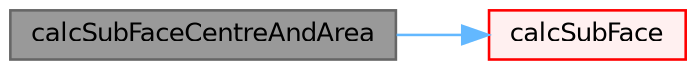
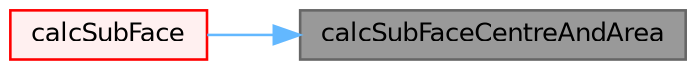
(429, 35) -> (240, 35)
